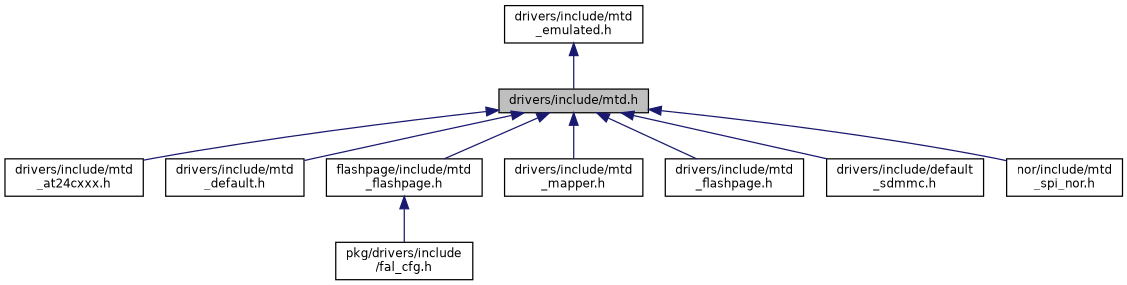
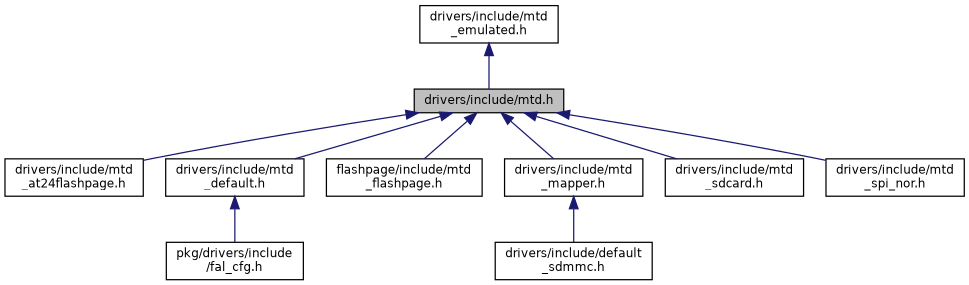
(730, 137) -> (574, 226)
(74, 178) -> (74, 178)
(734, 178) -> (734, 178)
(1065, 178) -> (895, 178)
(404, 226) -> (235, 226)
